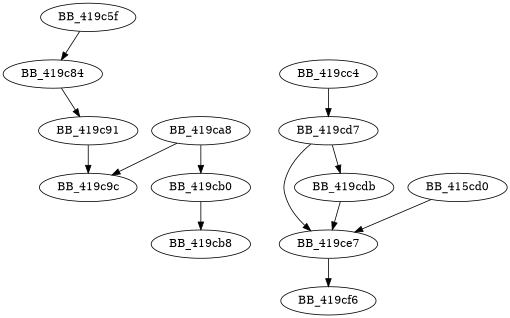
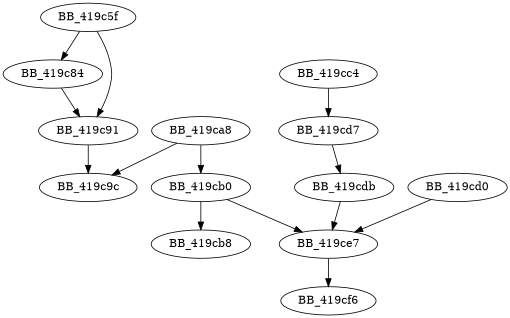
none -> (111, 70)
(284, 183) -> (261, 214)
(458, 187) -> (458, 187)
